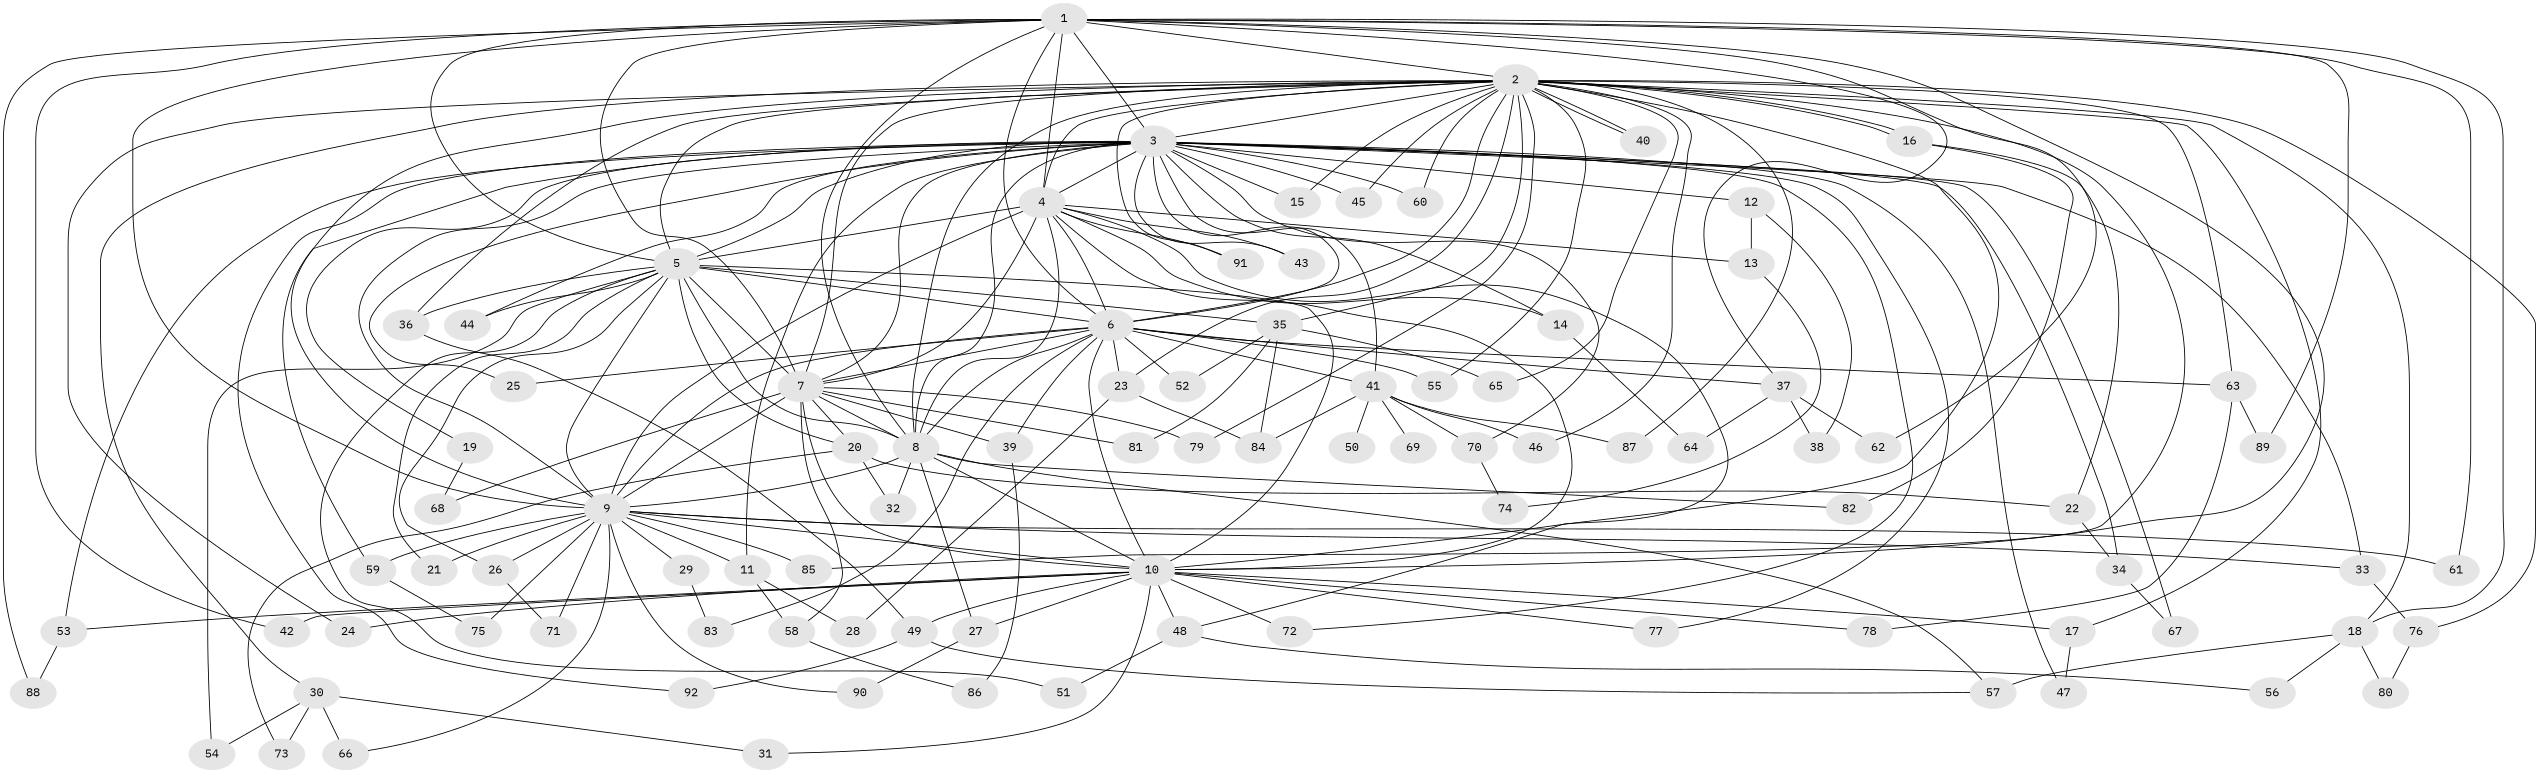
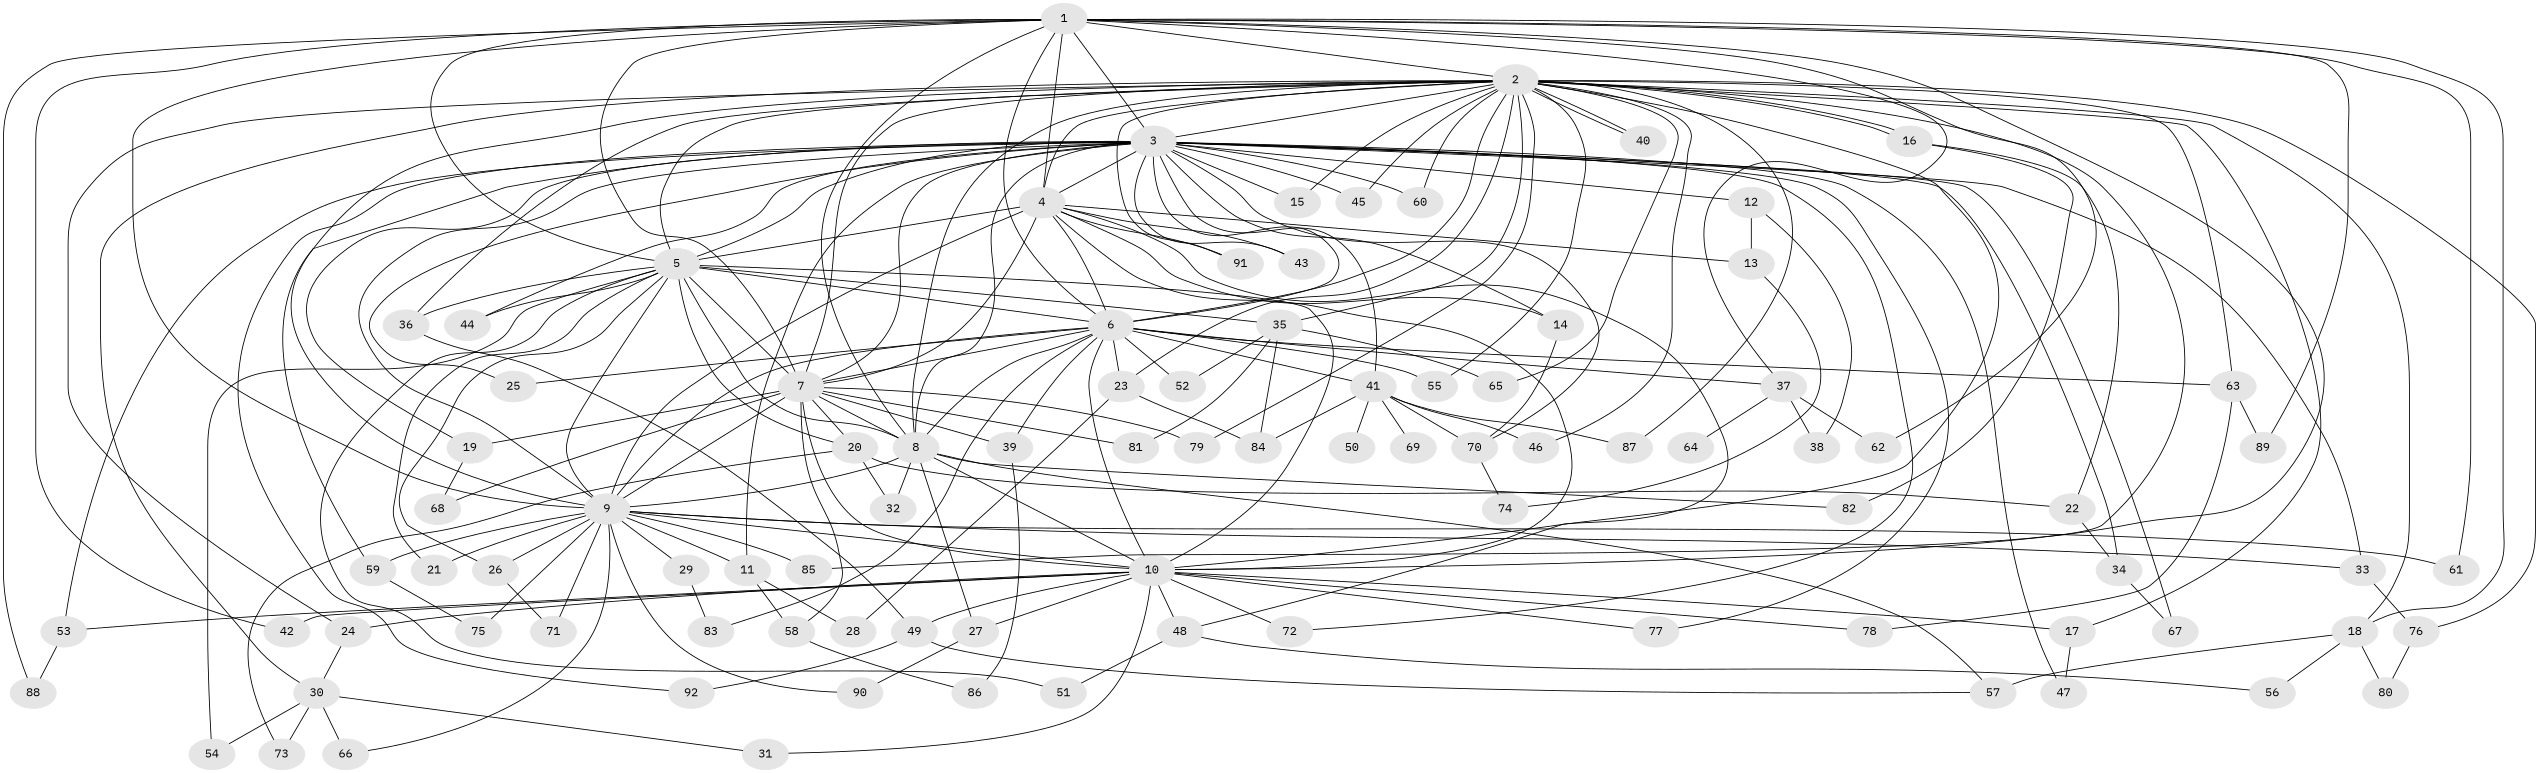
(1007, 358) -> none
(1626, 387) -> (1532, 394)
none -> (628, 418)
none -> (332, 662)
